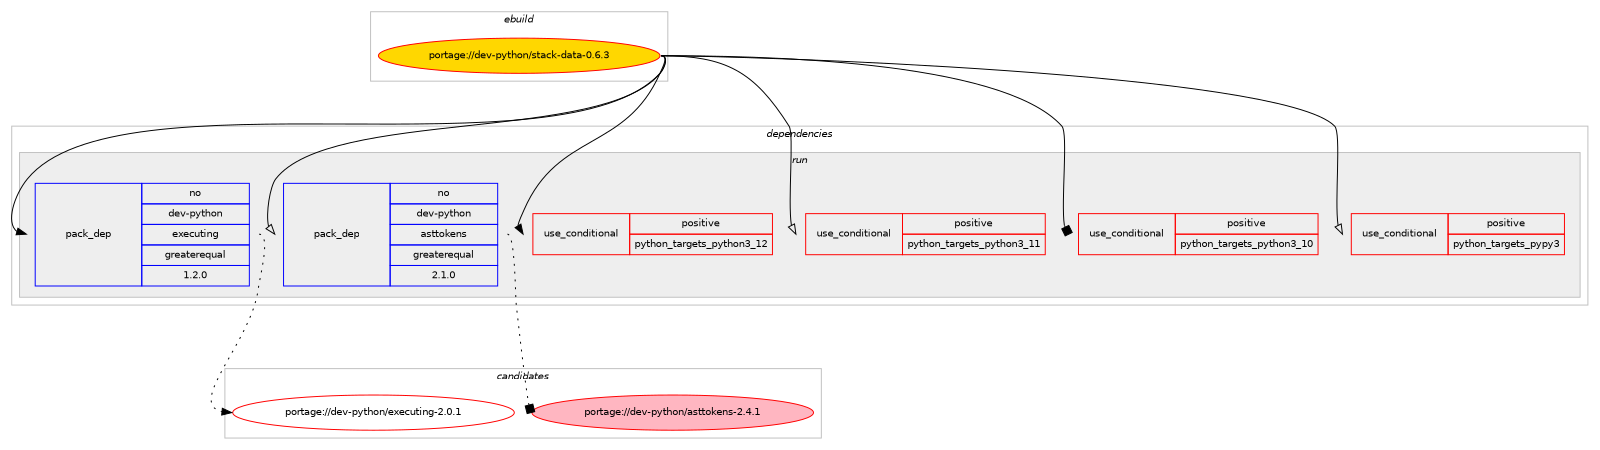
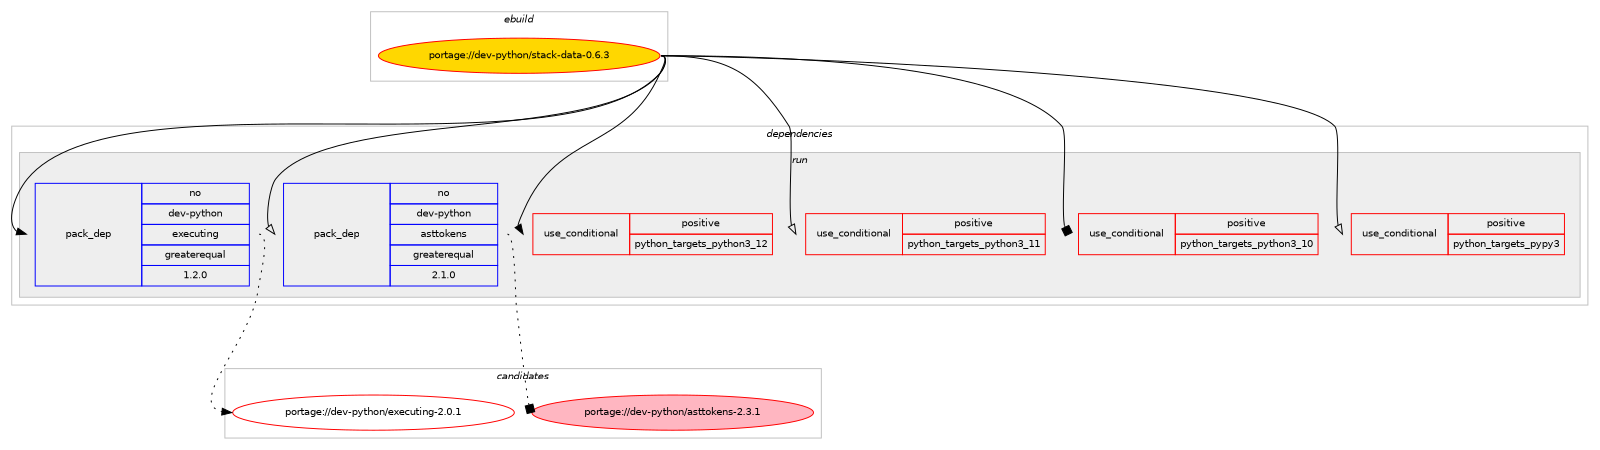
(673, 413) -> (673, 413)
